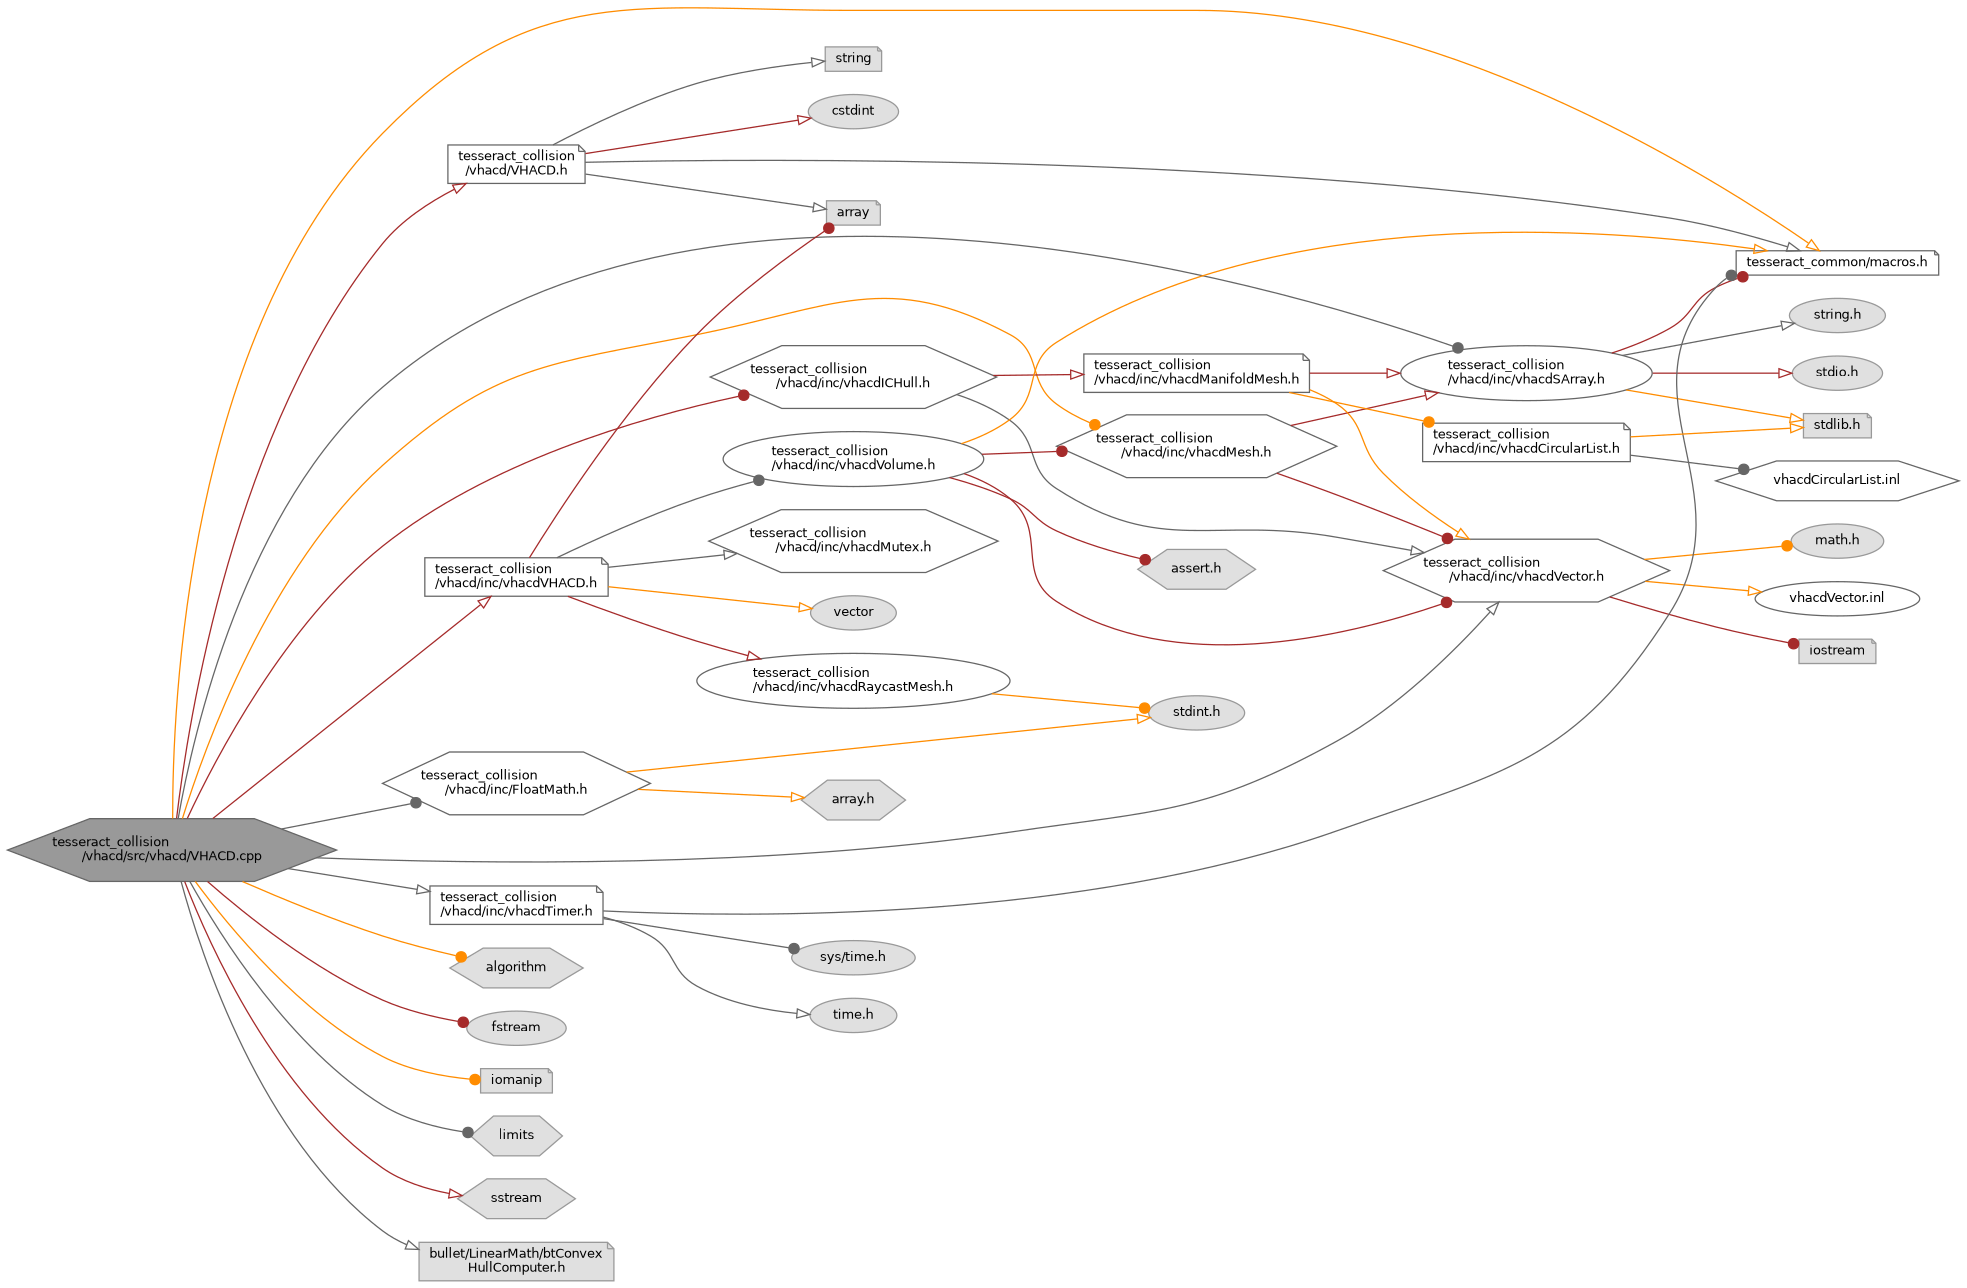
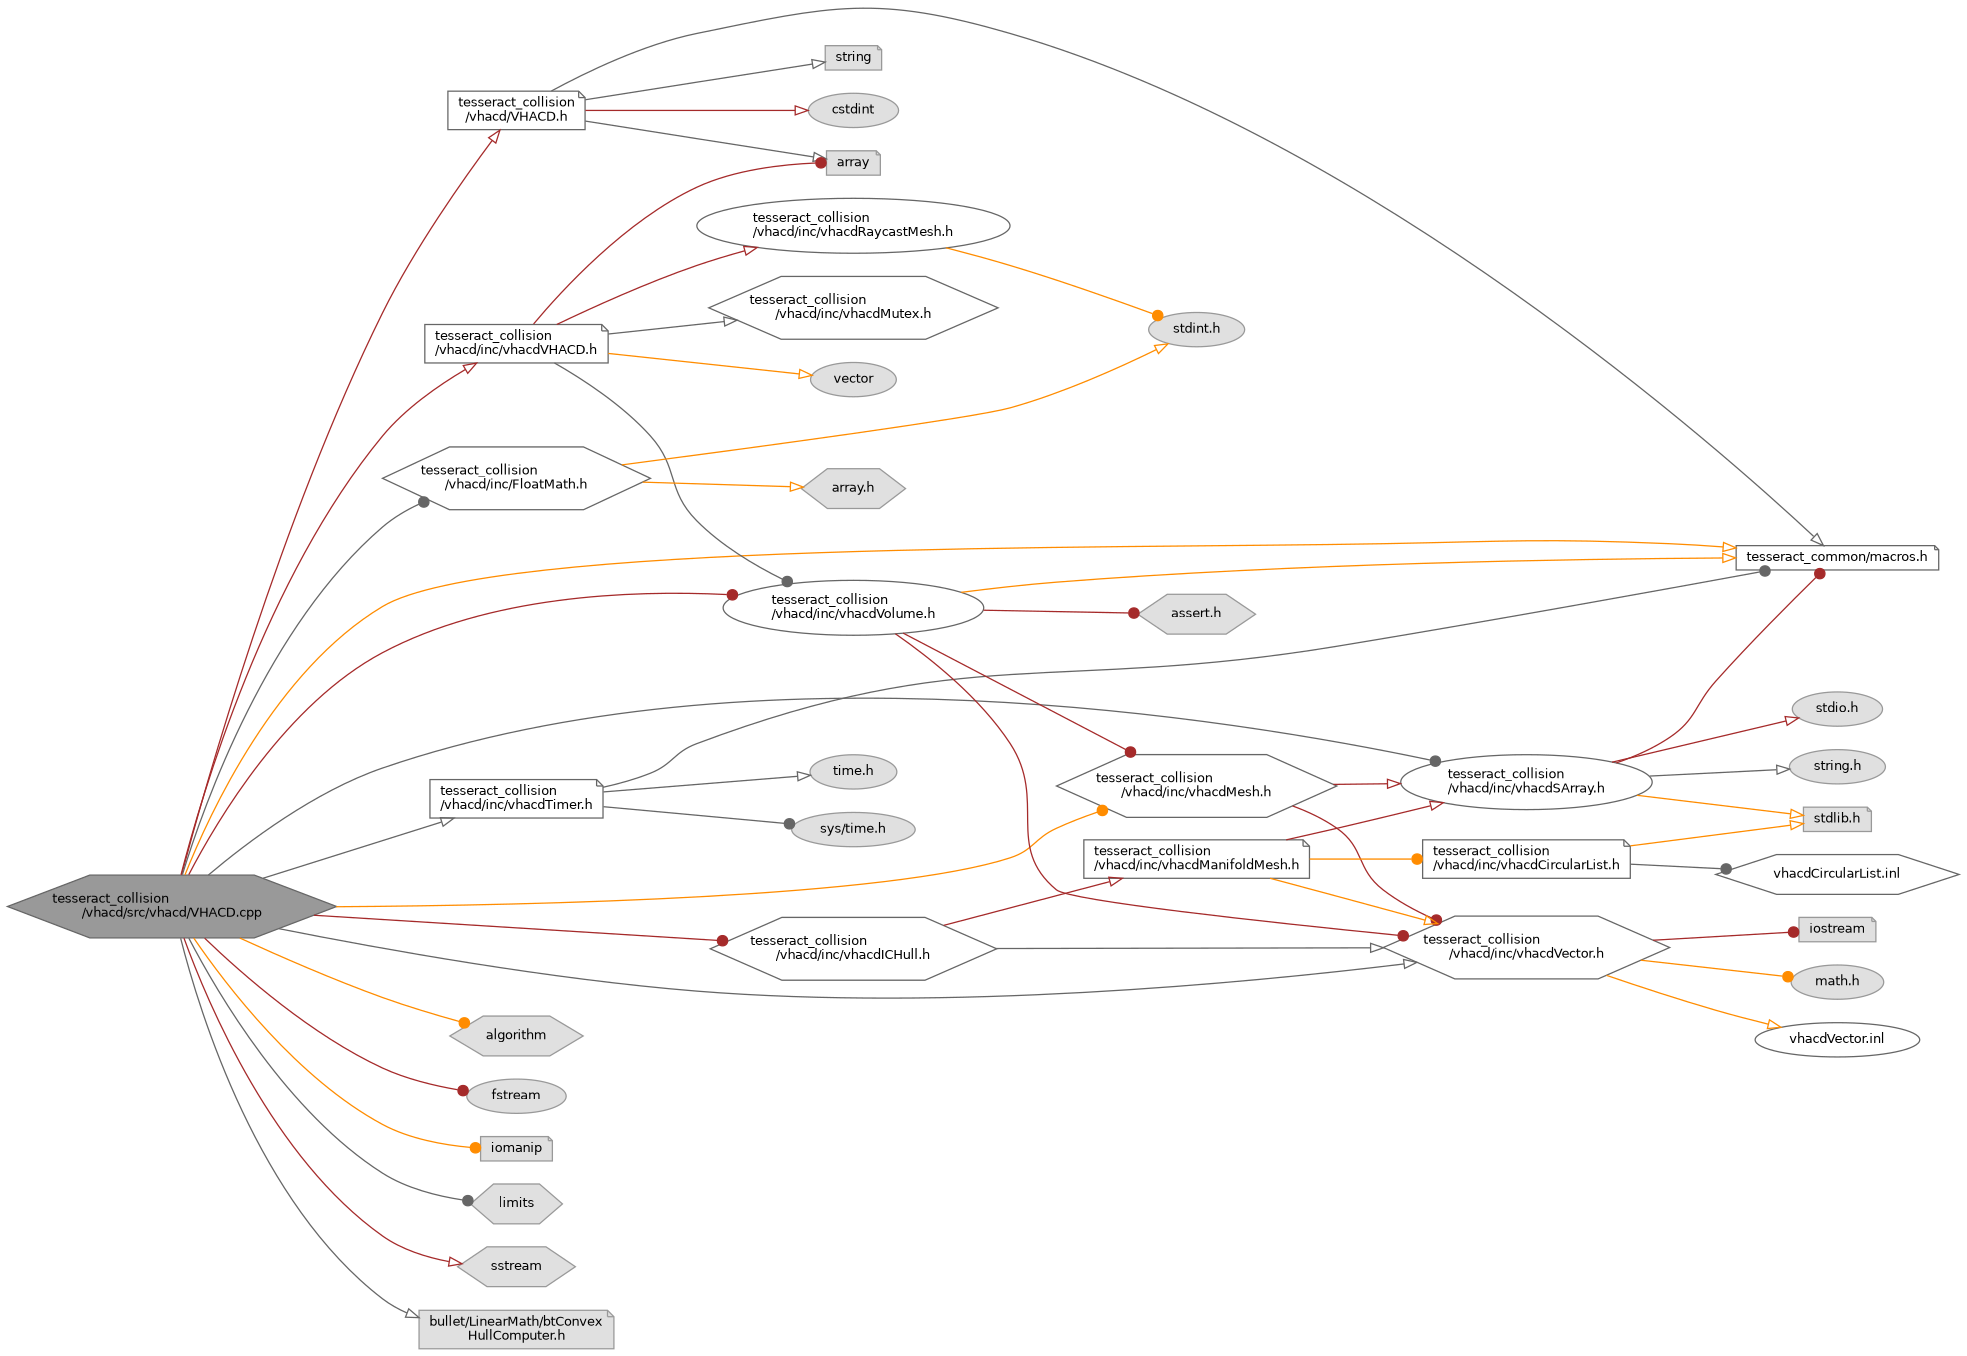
none -> (407, 641)
